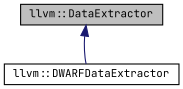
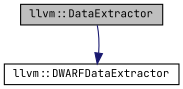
(84, 50) -> (99, 39)
